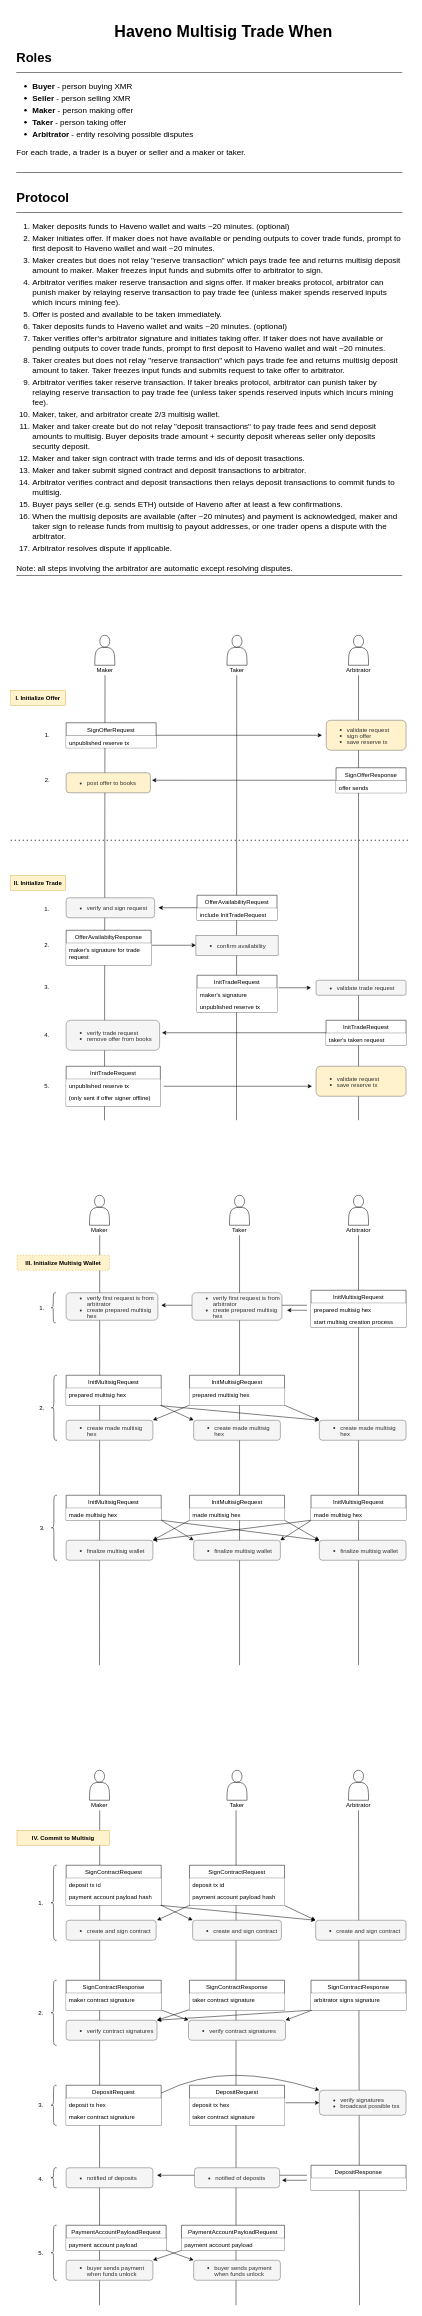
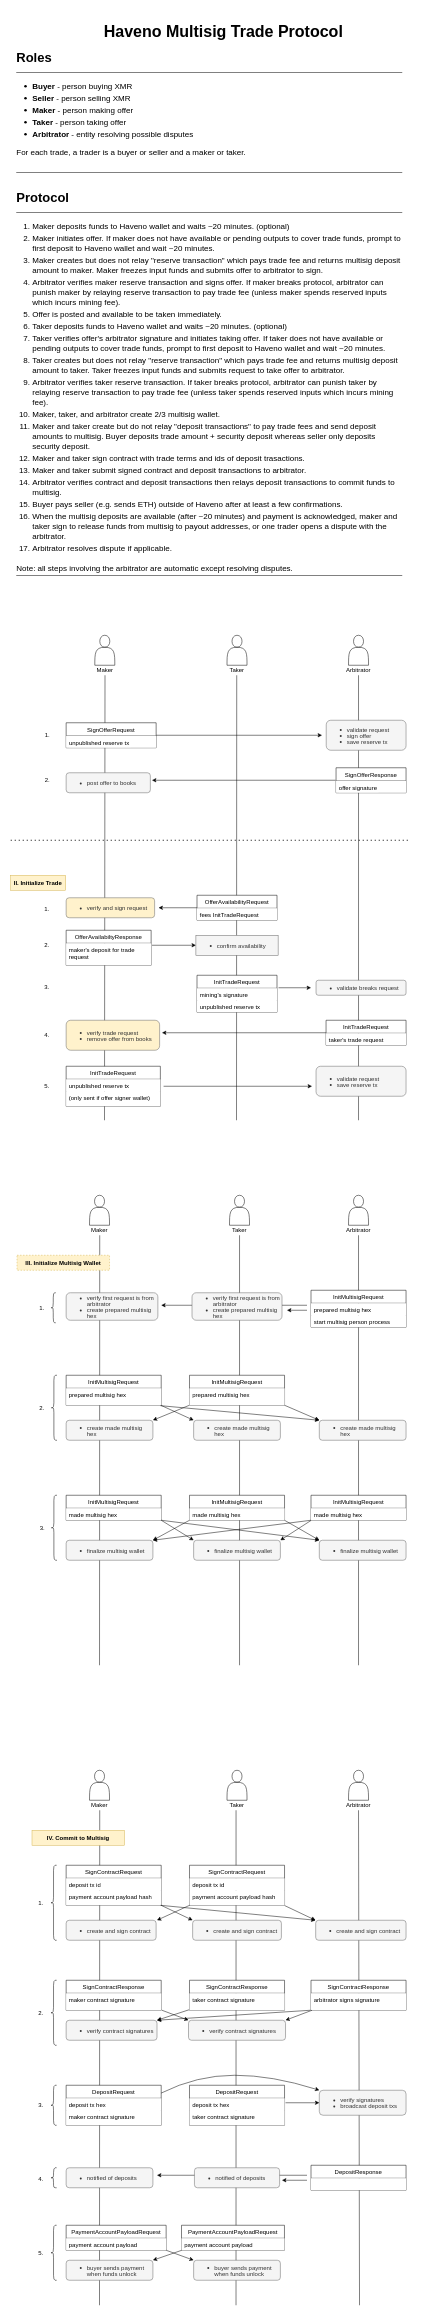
(223, 30) -> (223, 30)
(38, 698) -> none
(366, 735) -> (366, 735)
(108, 783) -> (108, 783)
(356, 788) -> (362, 788)
(110, 908) -> (110, 908)
(237, 915) -> (233, 915)
(109, 954) -> (109, 954)
(351, 988) -> (352, 988)
(226, 995) -> (226, 995)
(113, 1035) -> (113, 1035)
(362, 1040) -> (362, 1040)
(361, 1081) -> (361, 1081)
(113, 1102) -> (113, 1102)
(359, 1326) -> (358, 1322)
(63, 1838) -> (78, 1838)
(354, 2103) -> (353, 2103)
